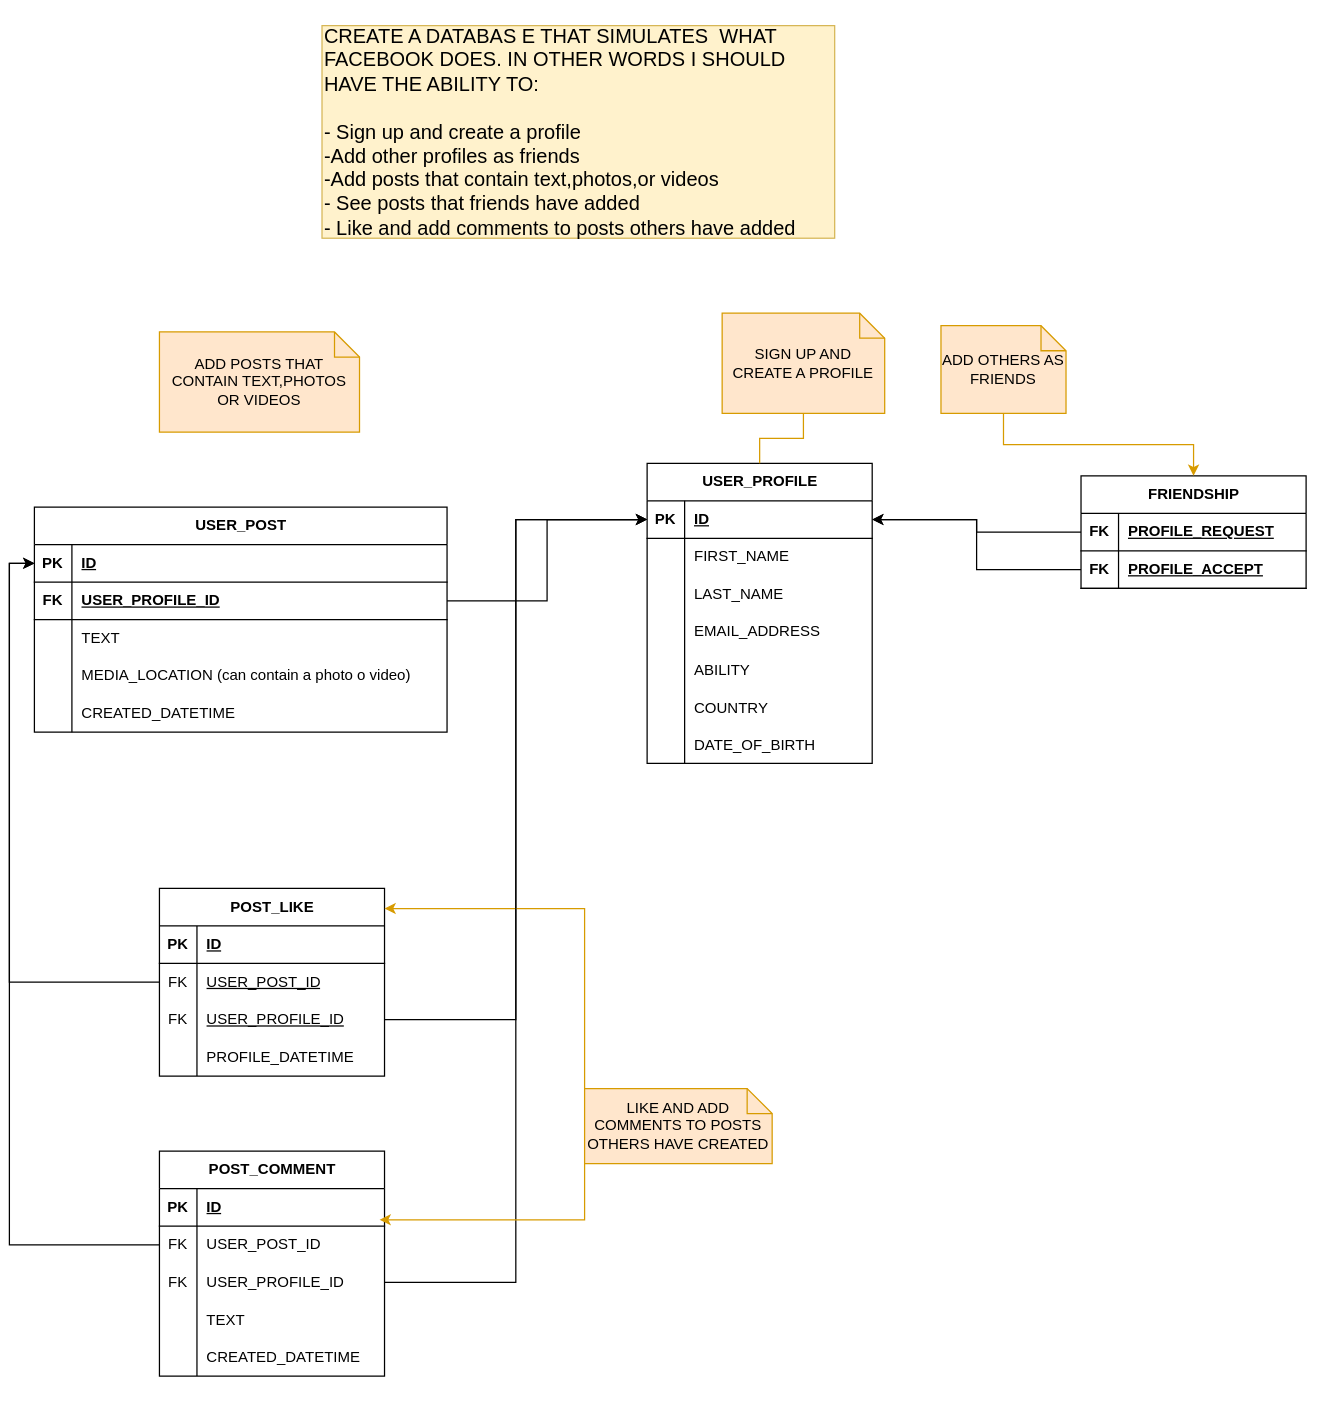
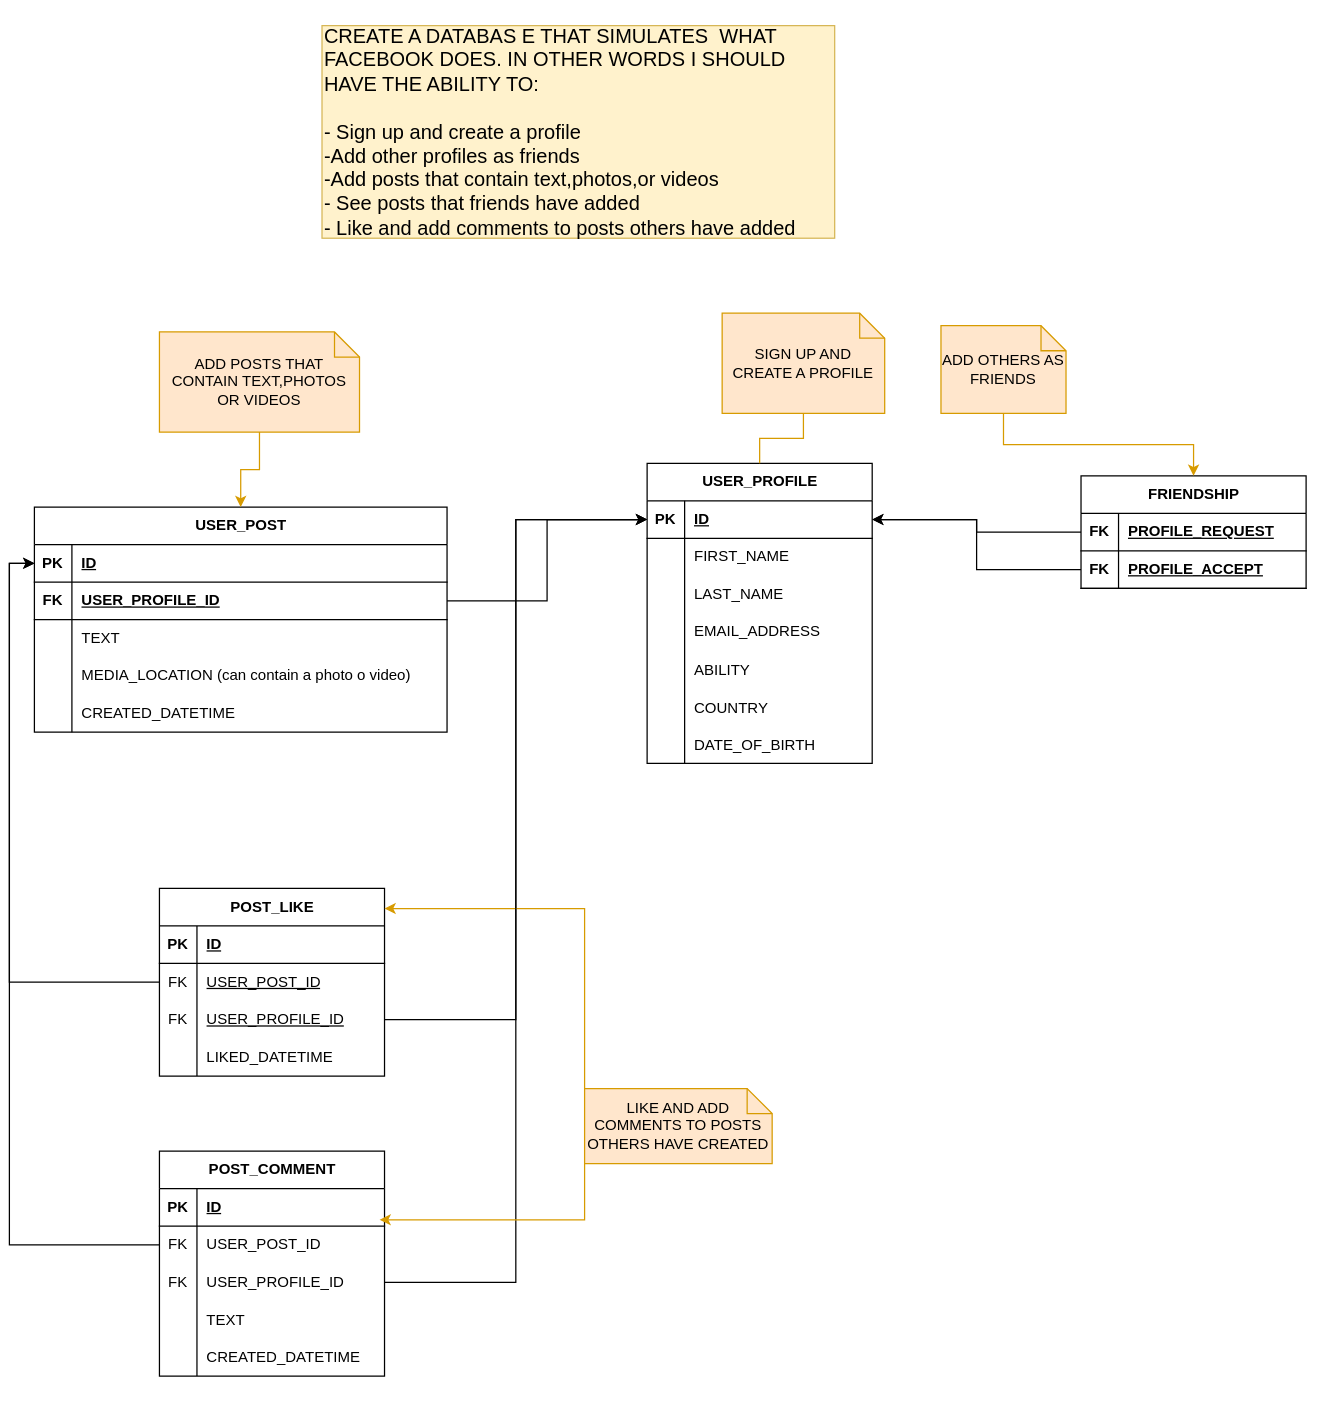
none -> (254, 469)
(274, 1057) -> (266, 1057)
